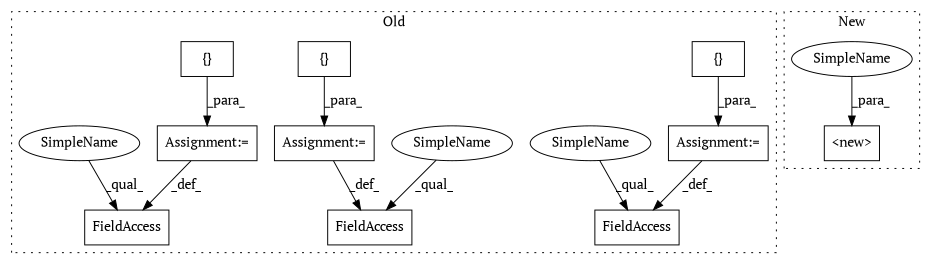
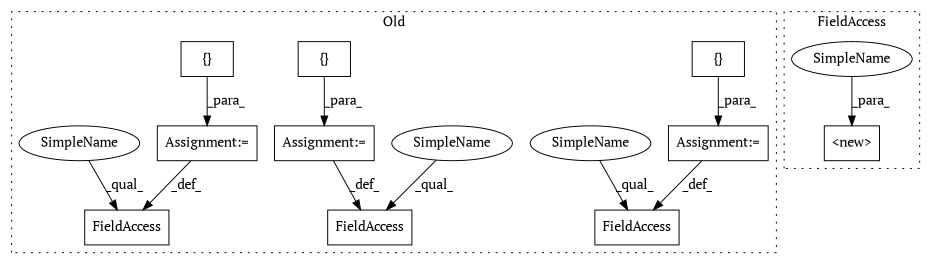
(852, 23) -> (852, 23)
